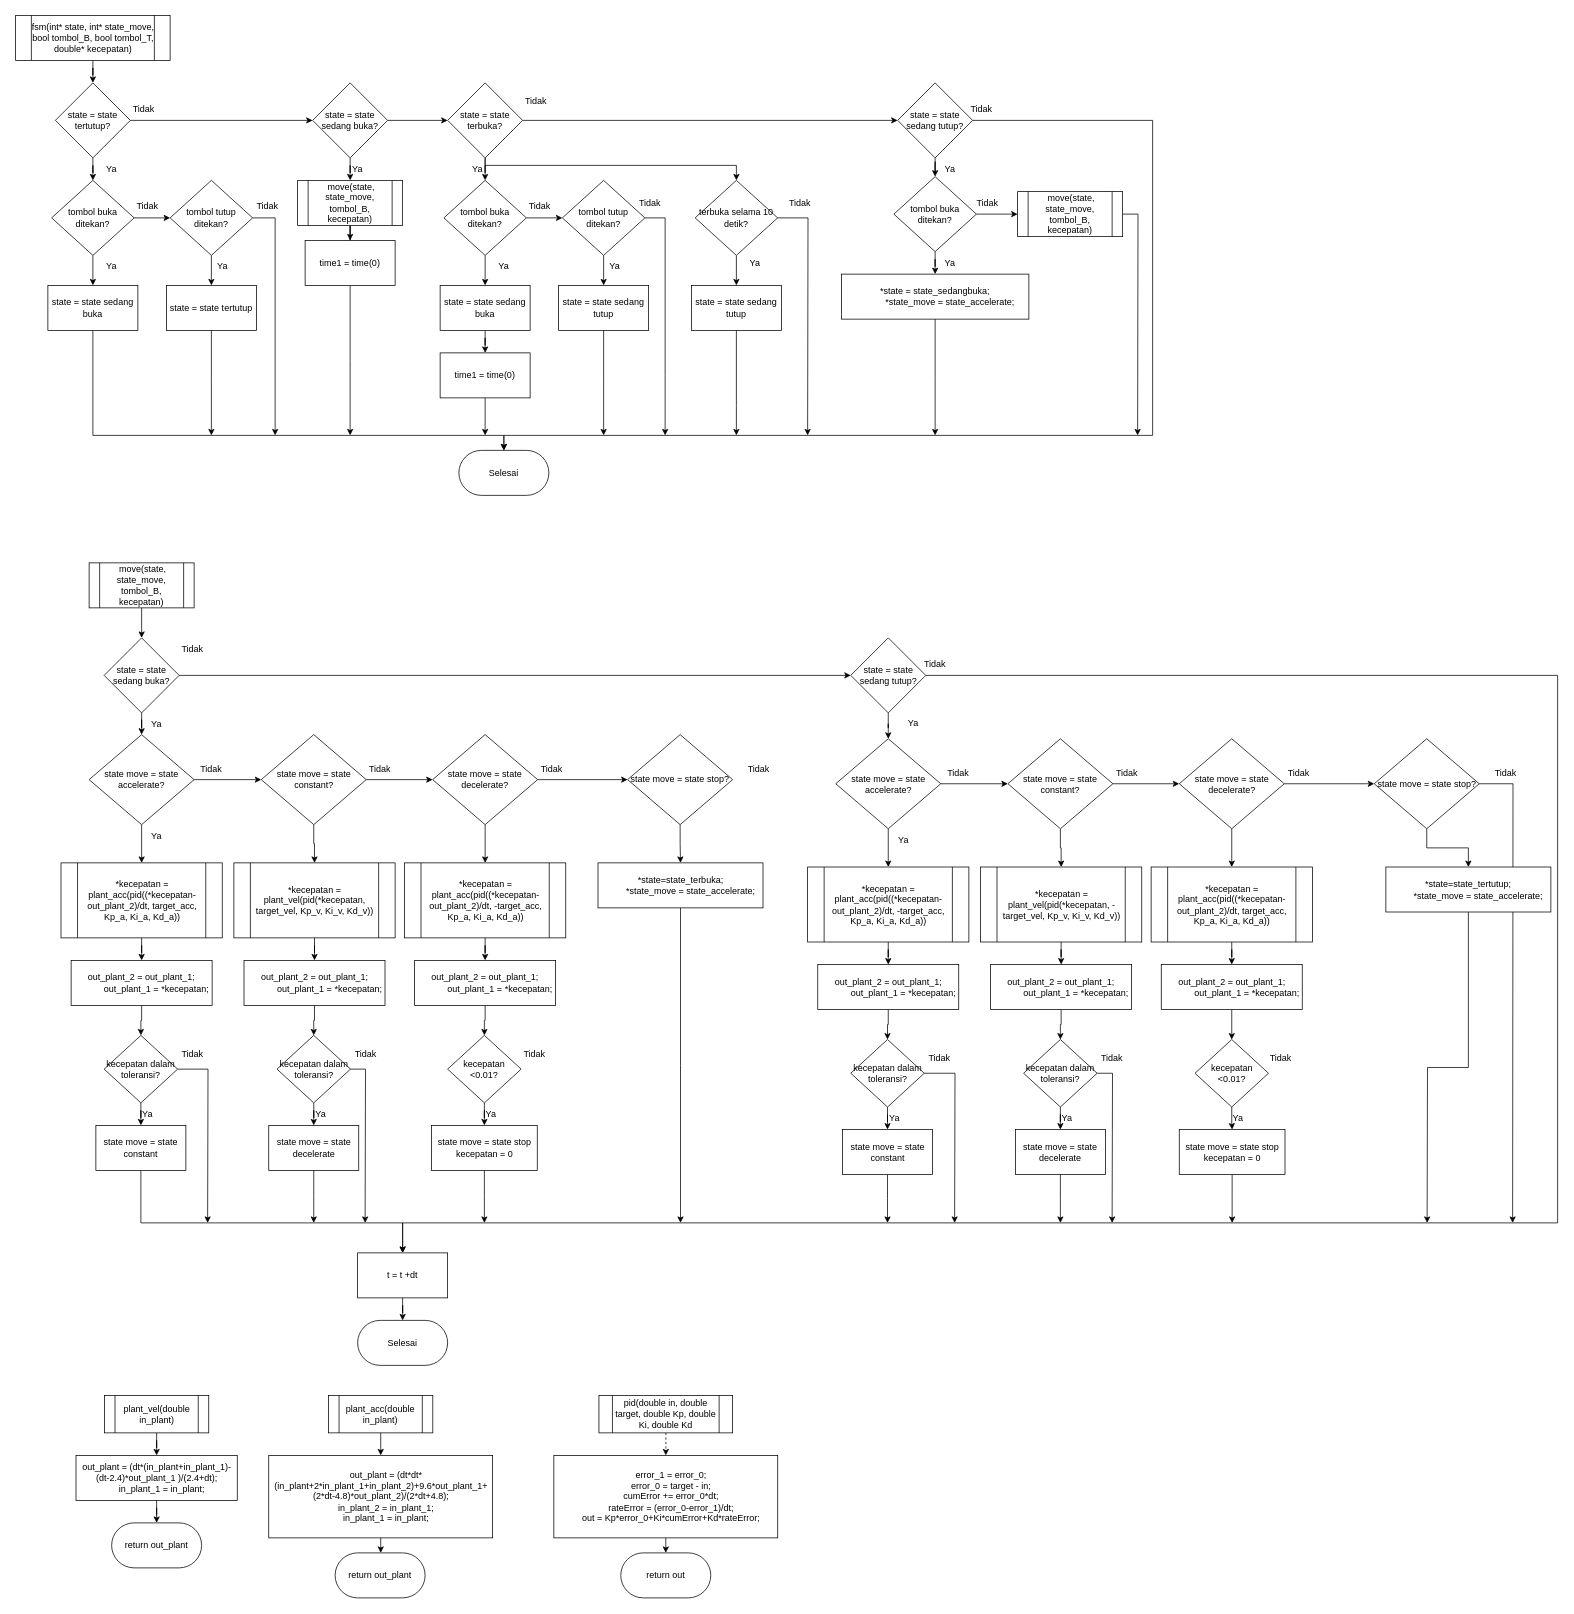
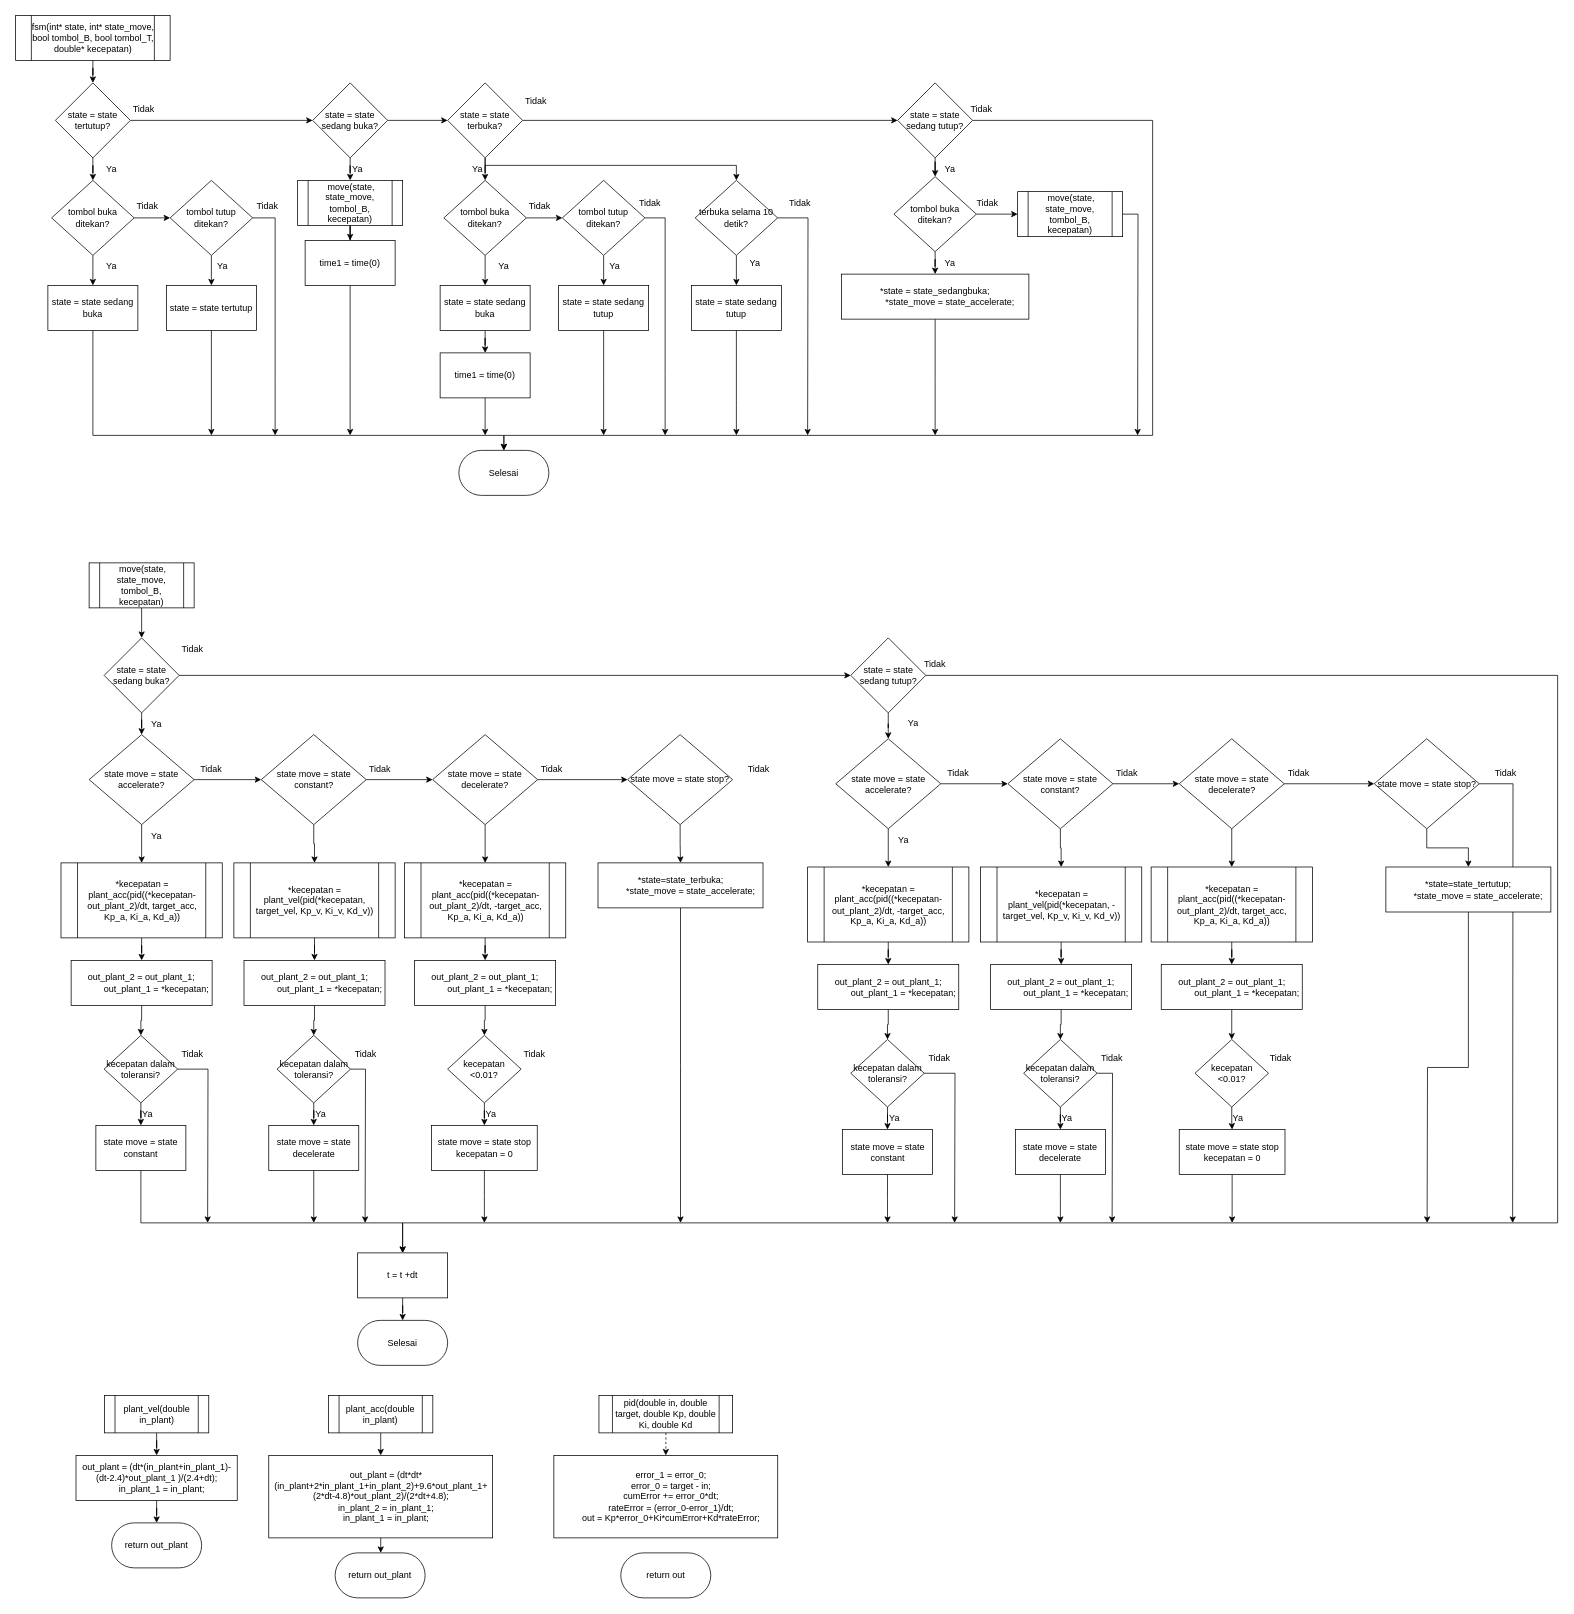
(666, 1543) -> none
